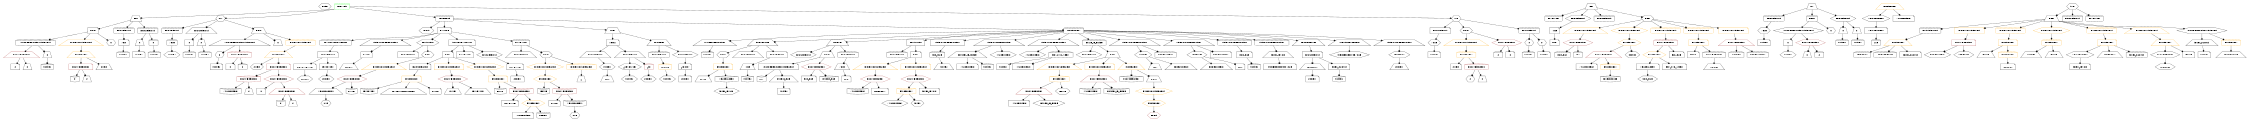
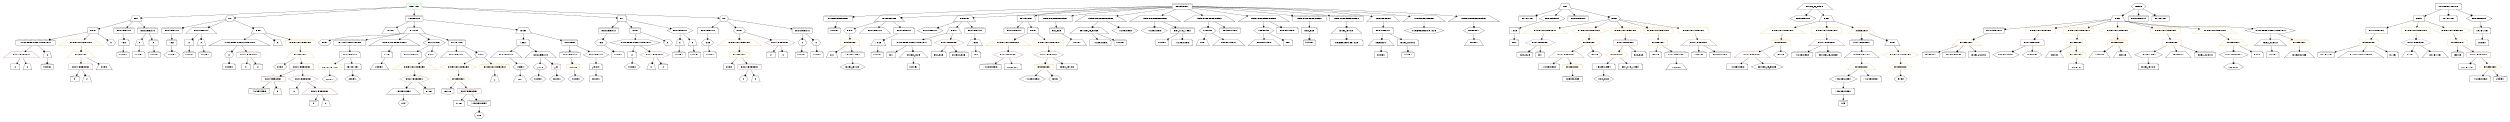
(1812, 6) -> (622, 18)
(2072, 6) -> (2139, 6)
none -> (519, 12)
(758, 25) -> none
(426, 31) -> (391, 31)
(444, 31) -> (414, 31)
(452, 36) -> (367, 36)
(1083, 36) -> none
(659, 43) -> (570, 43)
(715, 43) -> (838, 18)
(1094, 43) -> (1815, 6)
none -> (1862, 55)
(305, 67) -> (330, 67)
(630, 67) -> (540, 67)
(703, 79) -> (832, 55)
(1154, 115) -> (1901, 79)
